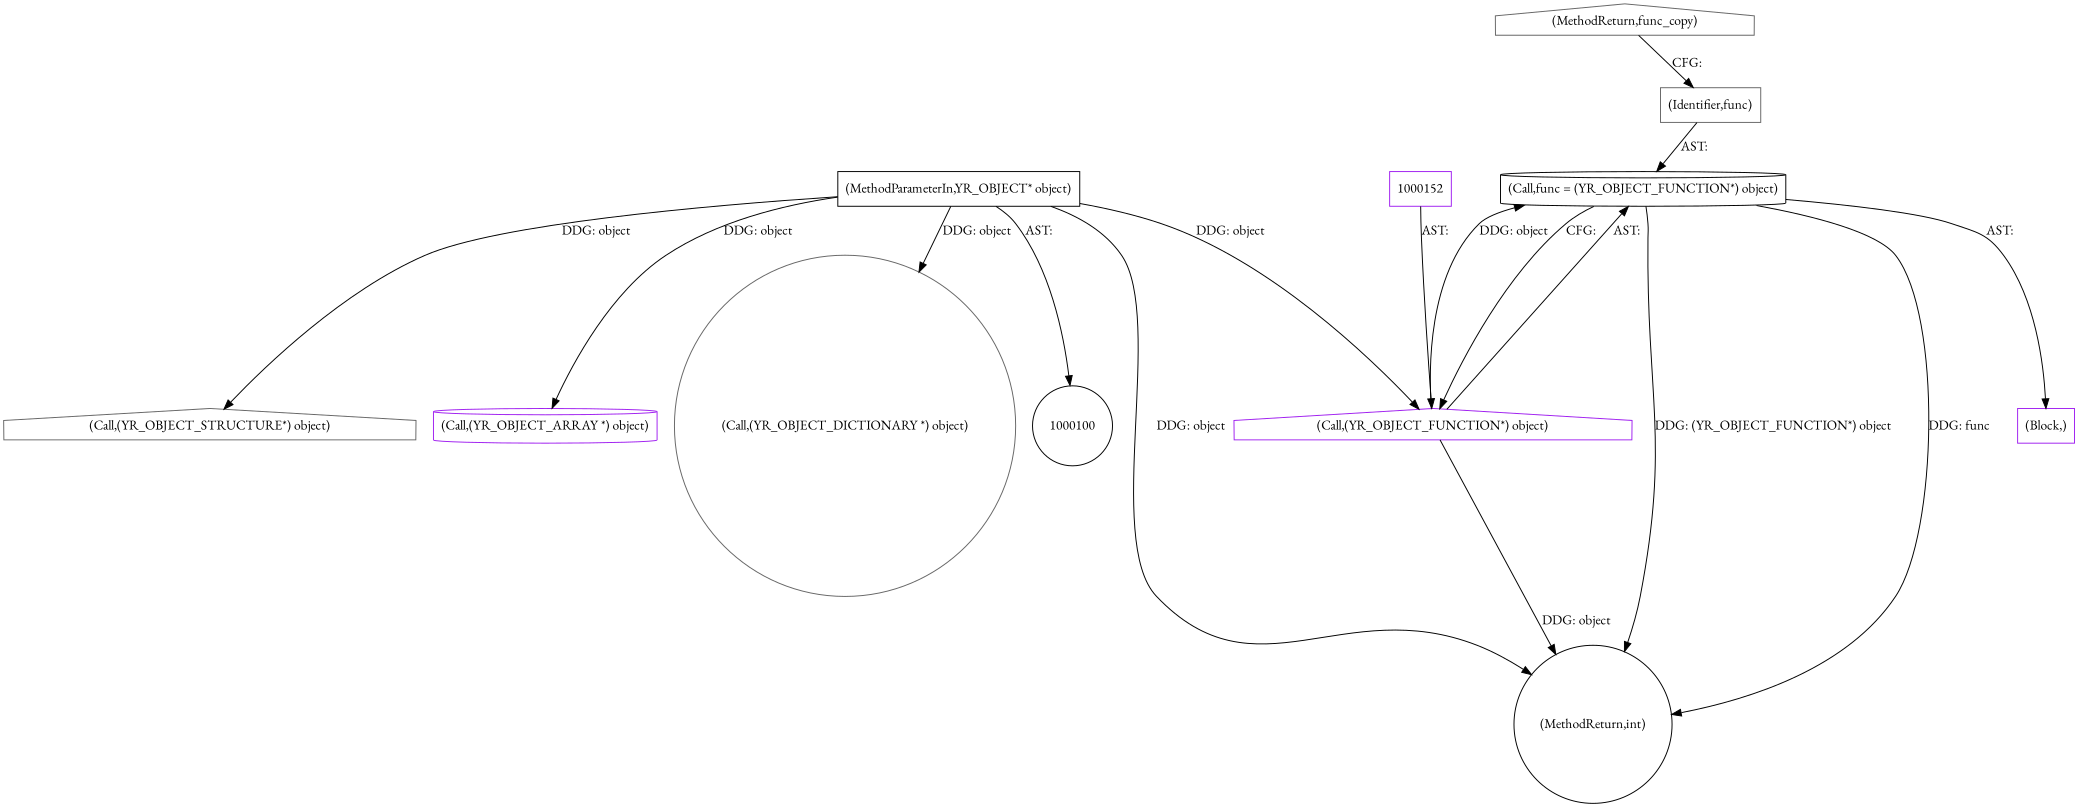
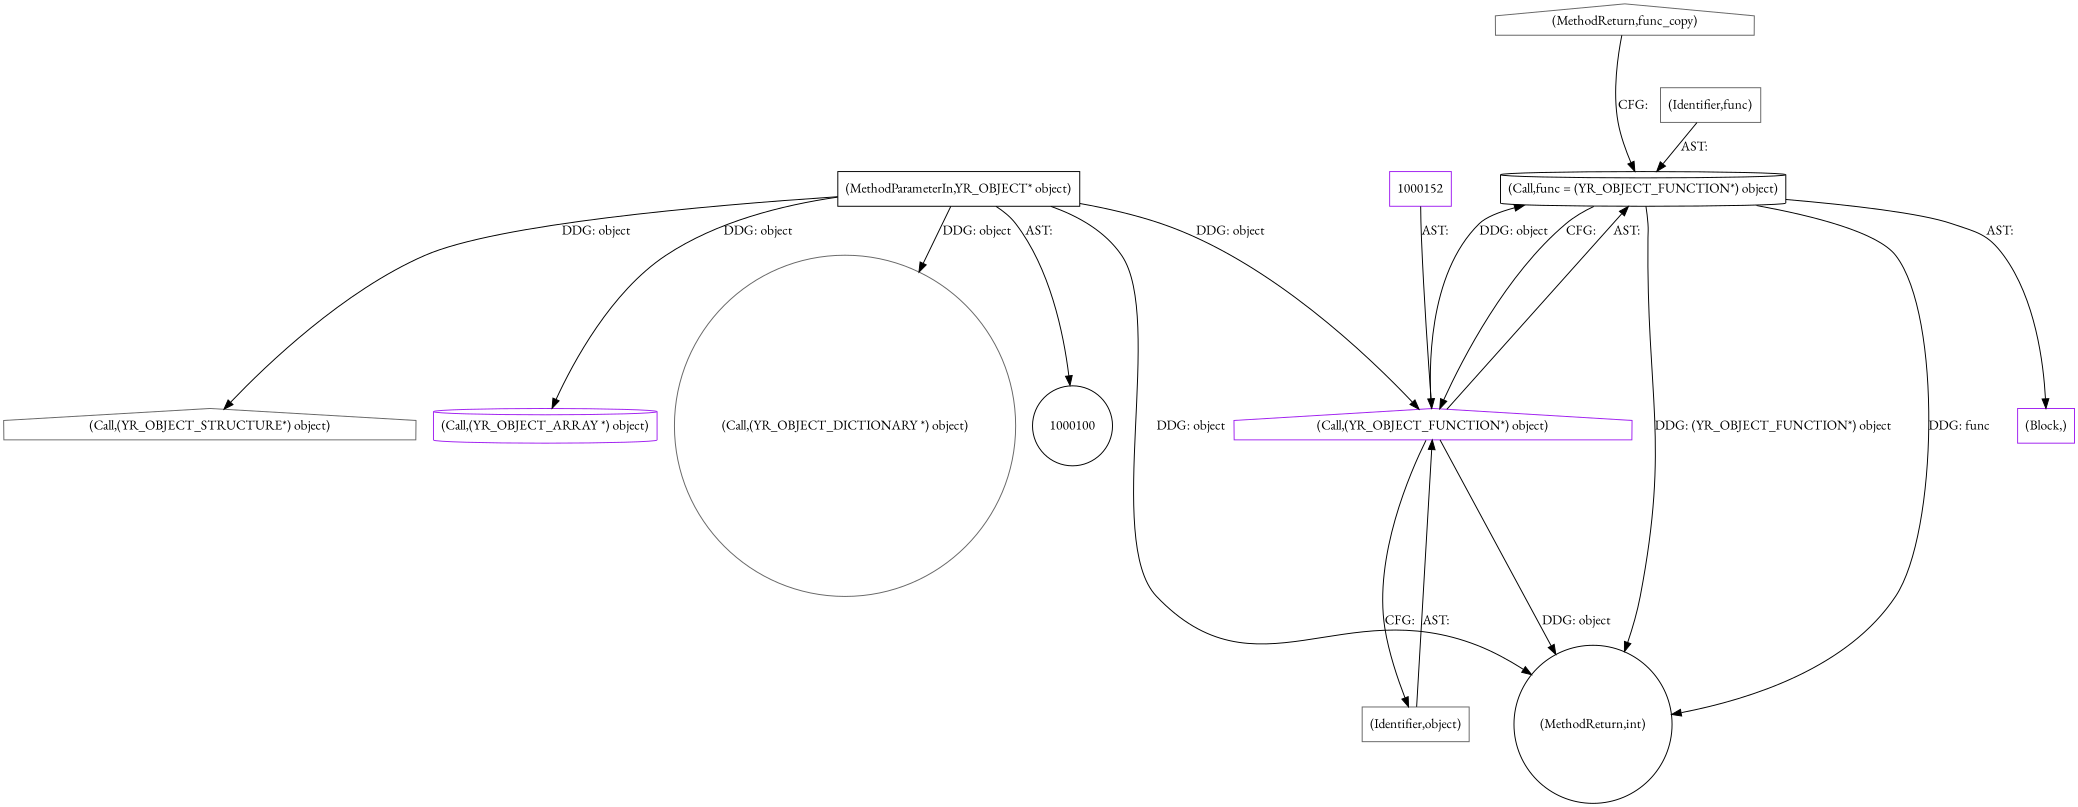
(1662, 58) -> (1616, 100)
none -> (1416, 724)
